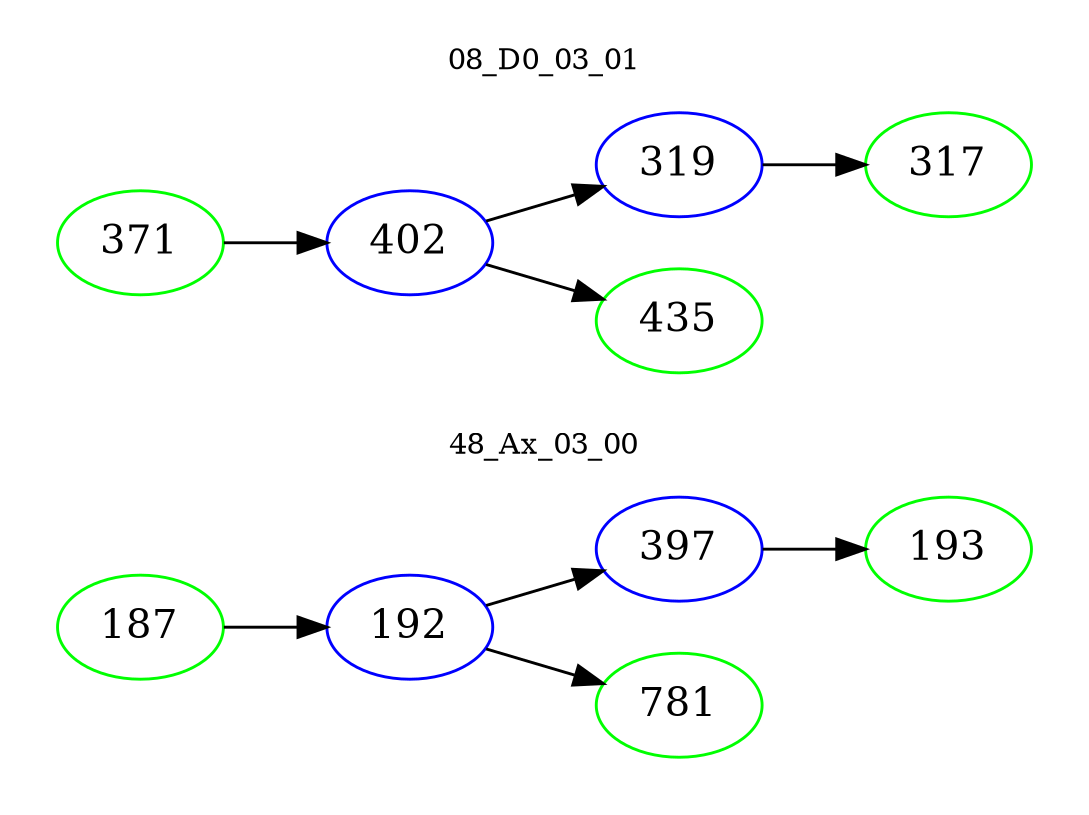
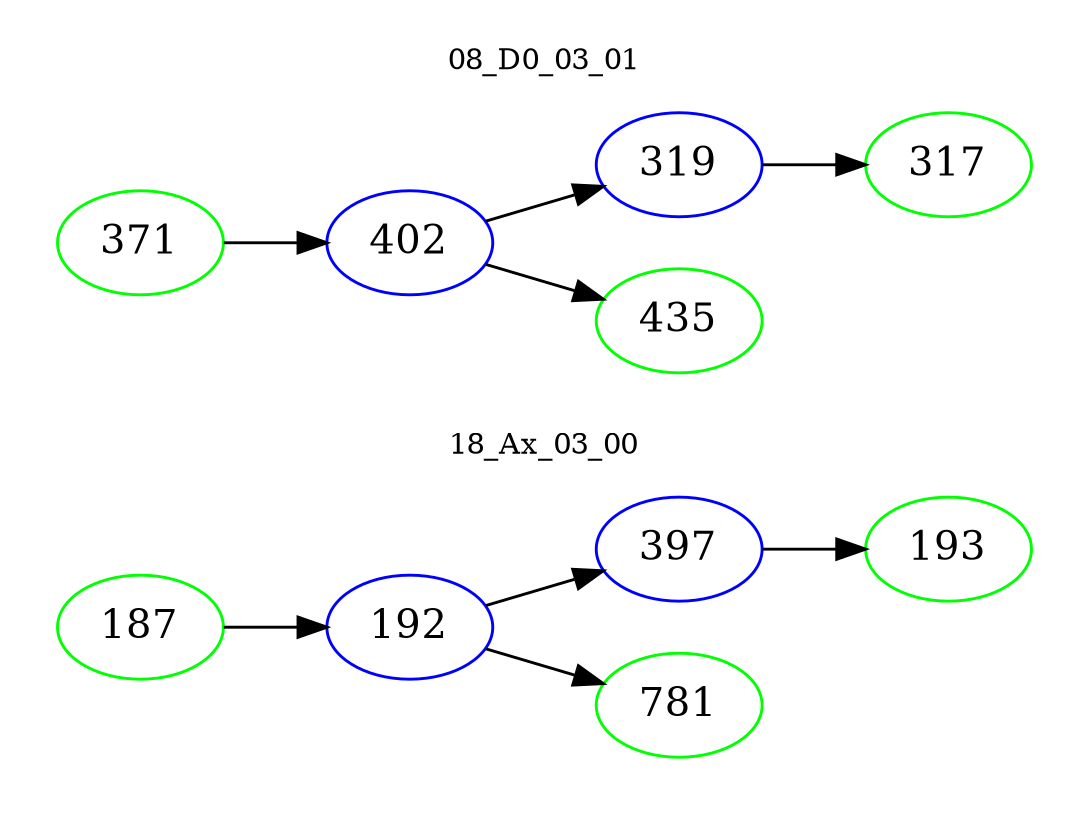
(544, 447) -> (544, 447)
